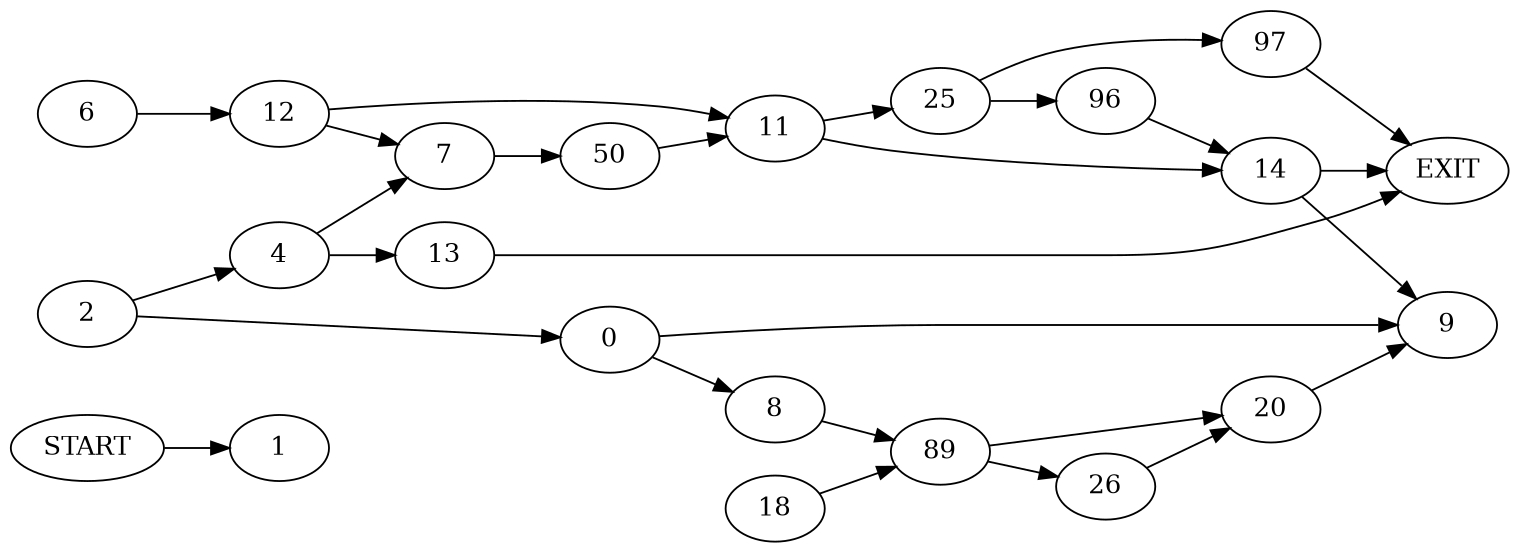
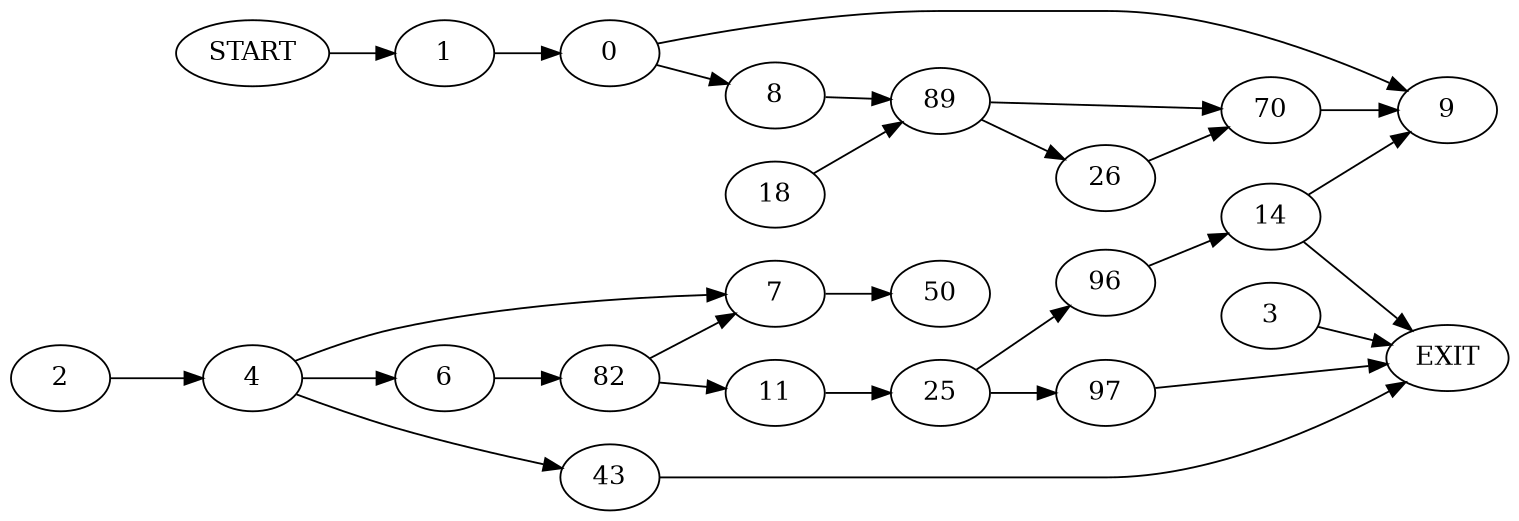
(279, 114) -> (610, 378)
(683, 144) -> none
(1012, 162) -> none
(445, 255) -> (610, 477)
none -> (1271, 316)
(339, 326) -> (518, 53)
none -> (339, 378)
(1271, 409) -> (1271, 110)
